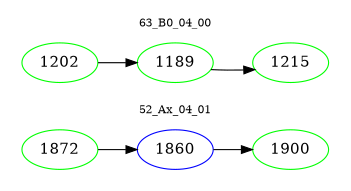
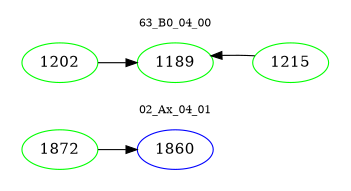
(227, 70) -> (238, 55)
(175, 111) -> (175, 111)
(291, 150) -> none
